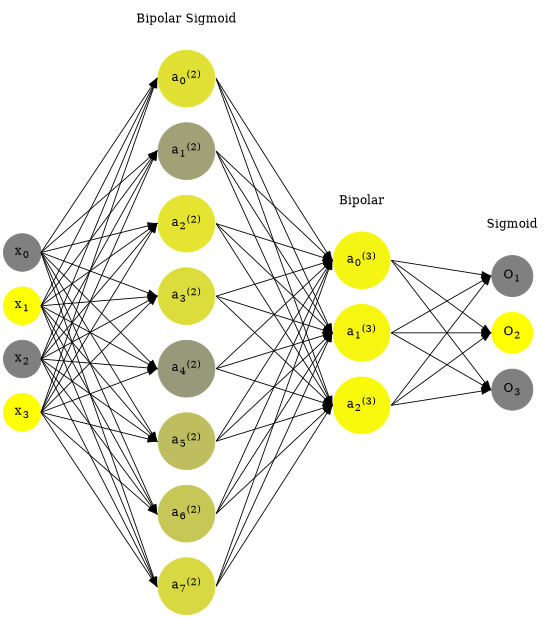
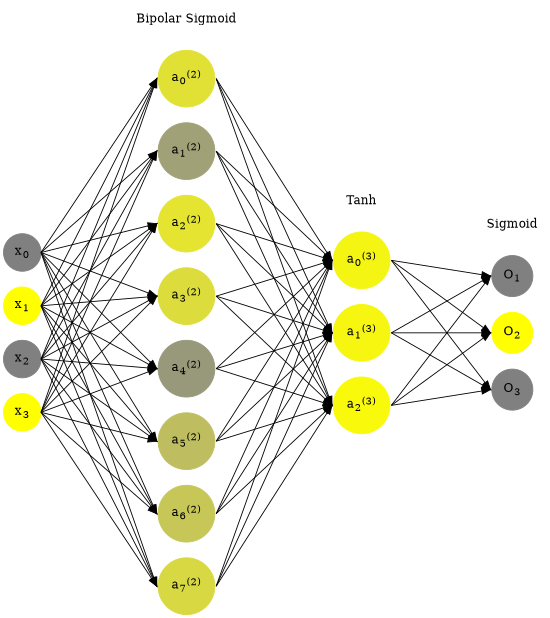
(362, 201) -> (362, 201)
